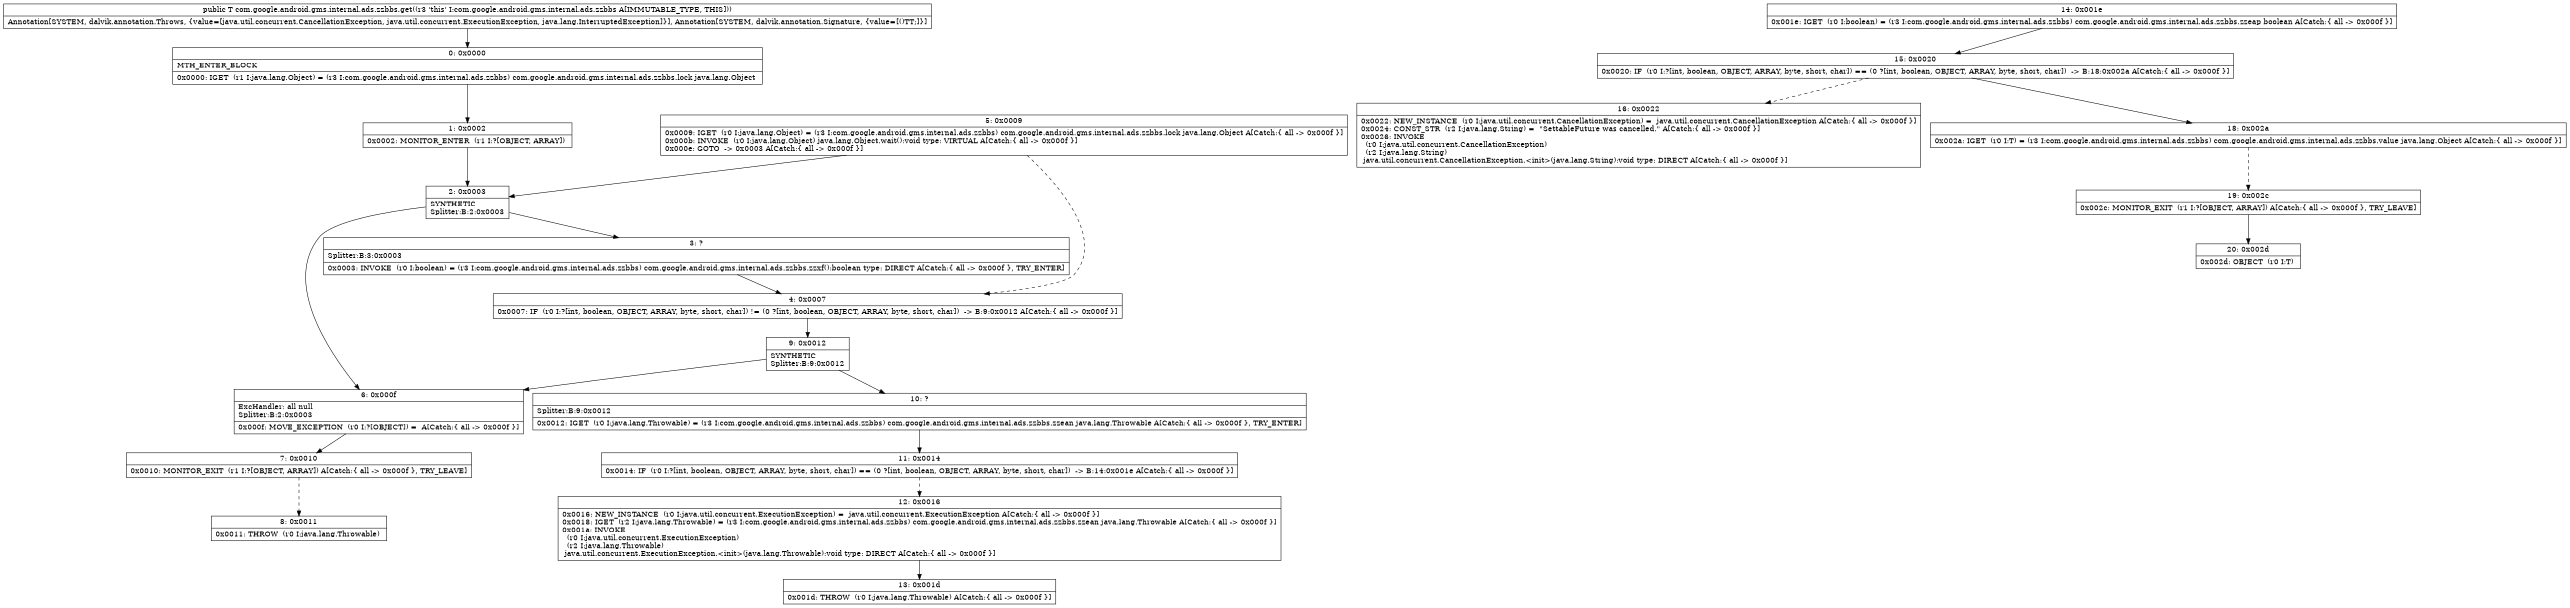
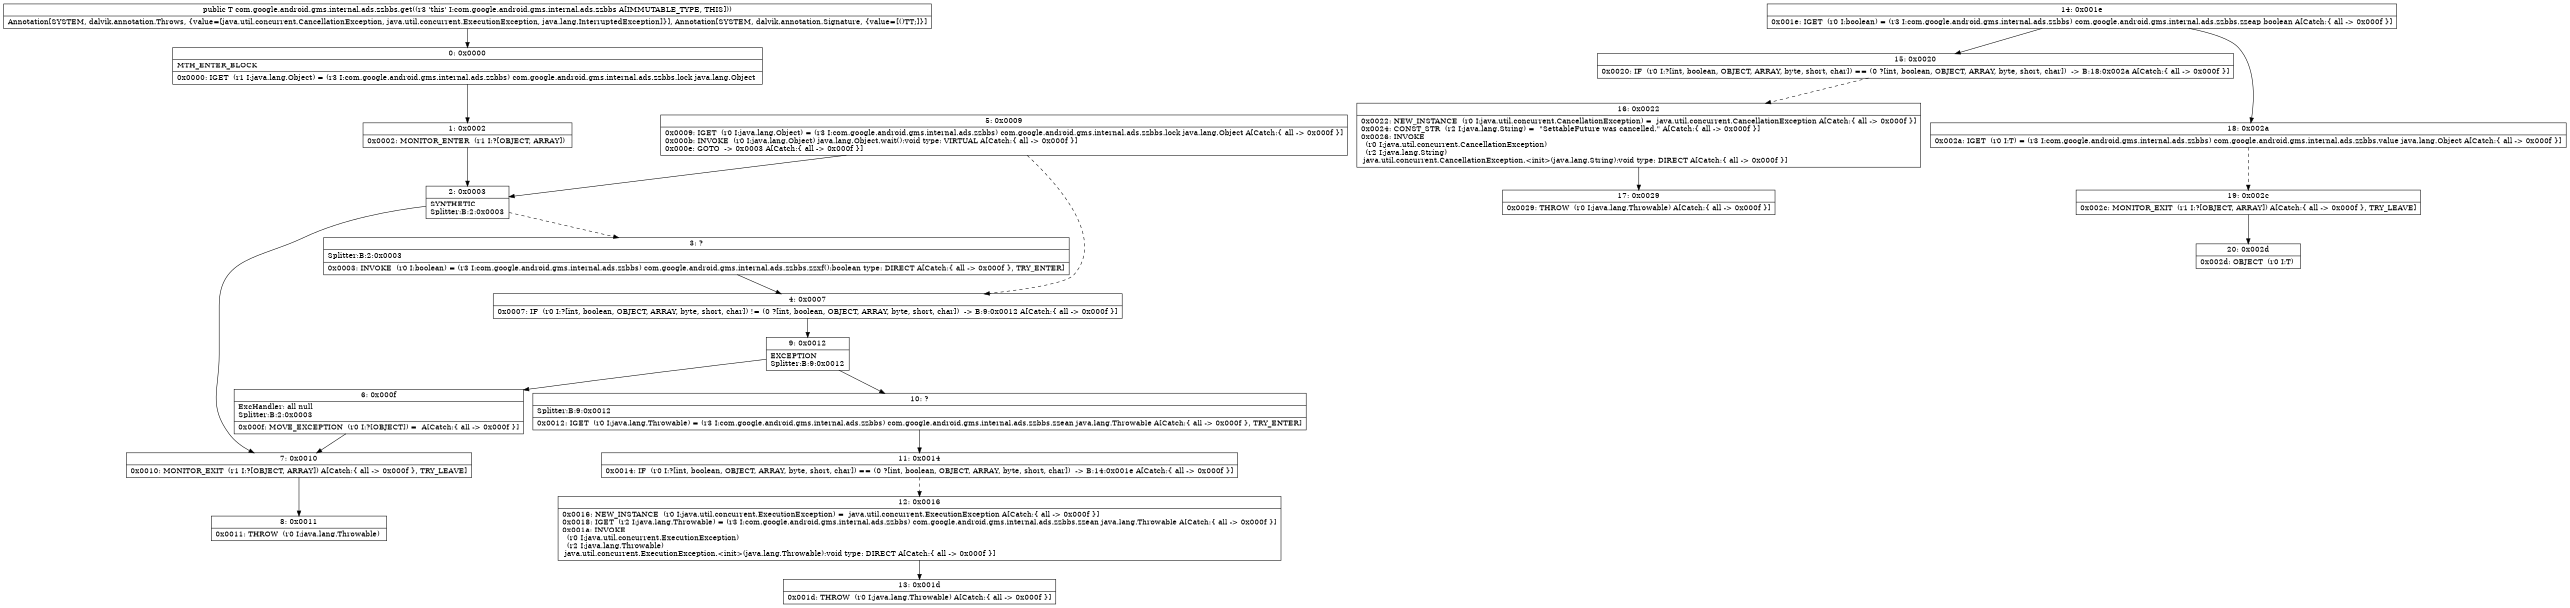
(2079, 100) -> (2244, 56)
none -> (1639, 202)
(561, 225) -> (561, 225)
(365, 256) -> (365, 256)
(308, 260) -> (236, 267)
(794, 356) -> (794, 356)
(299, 494) -> (299, 494)
